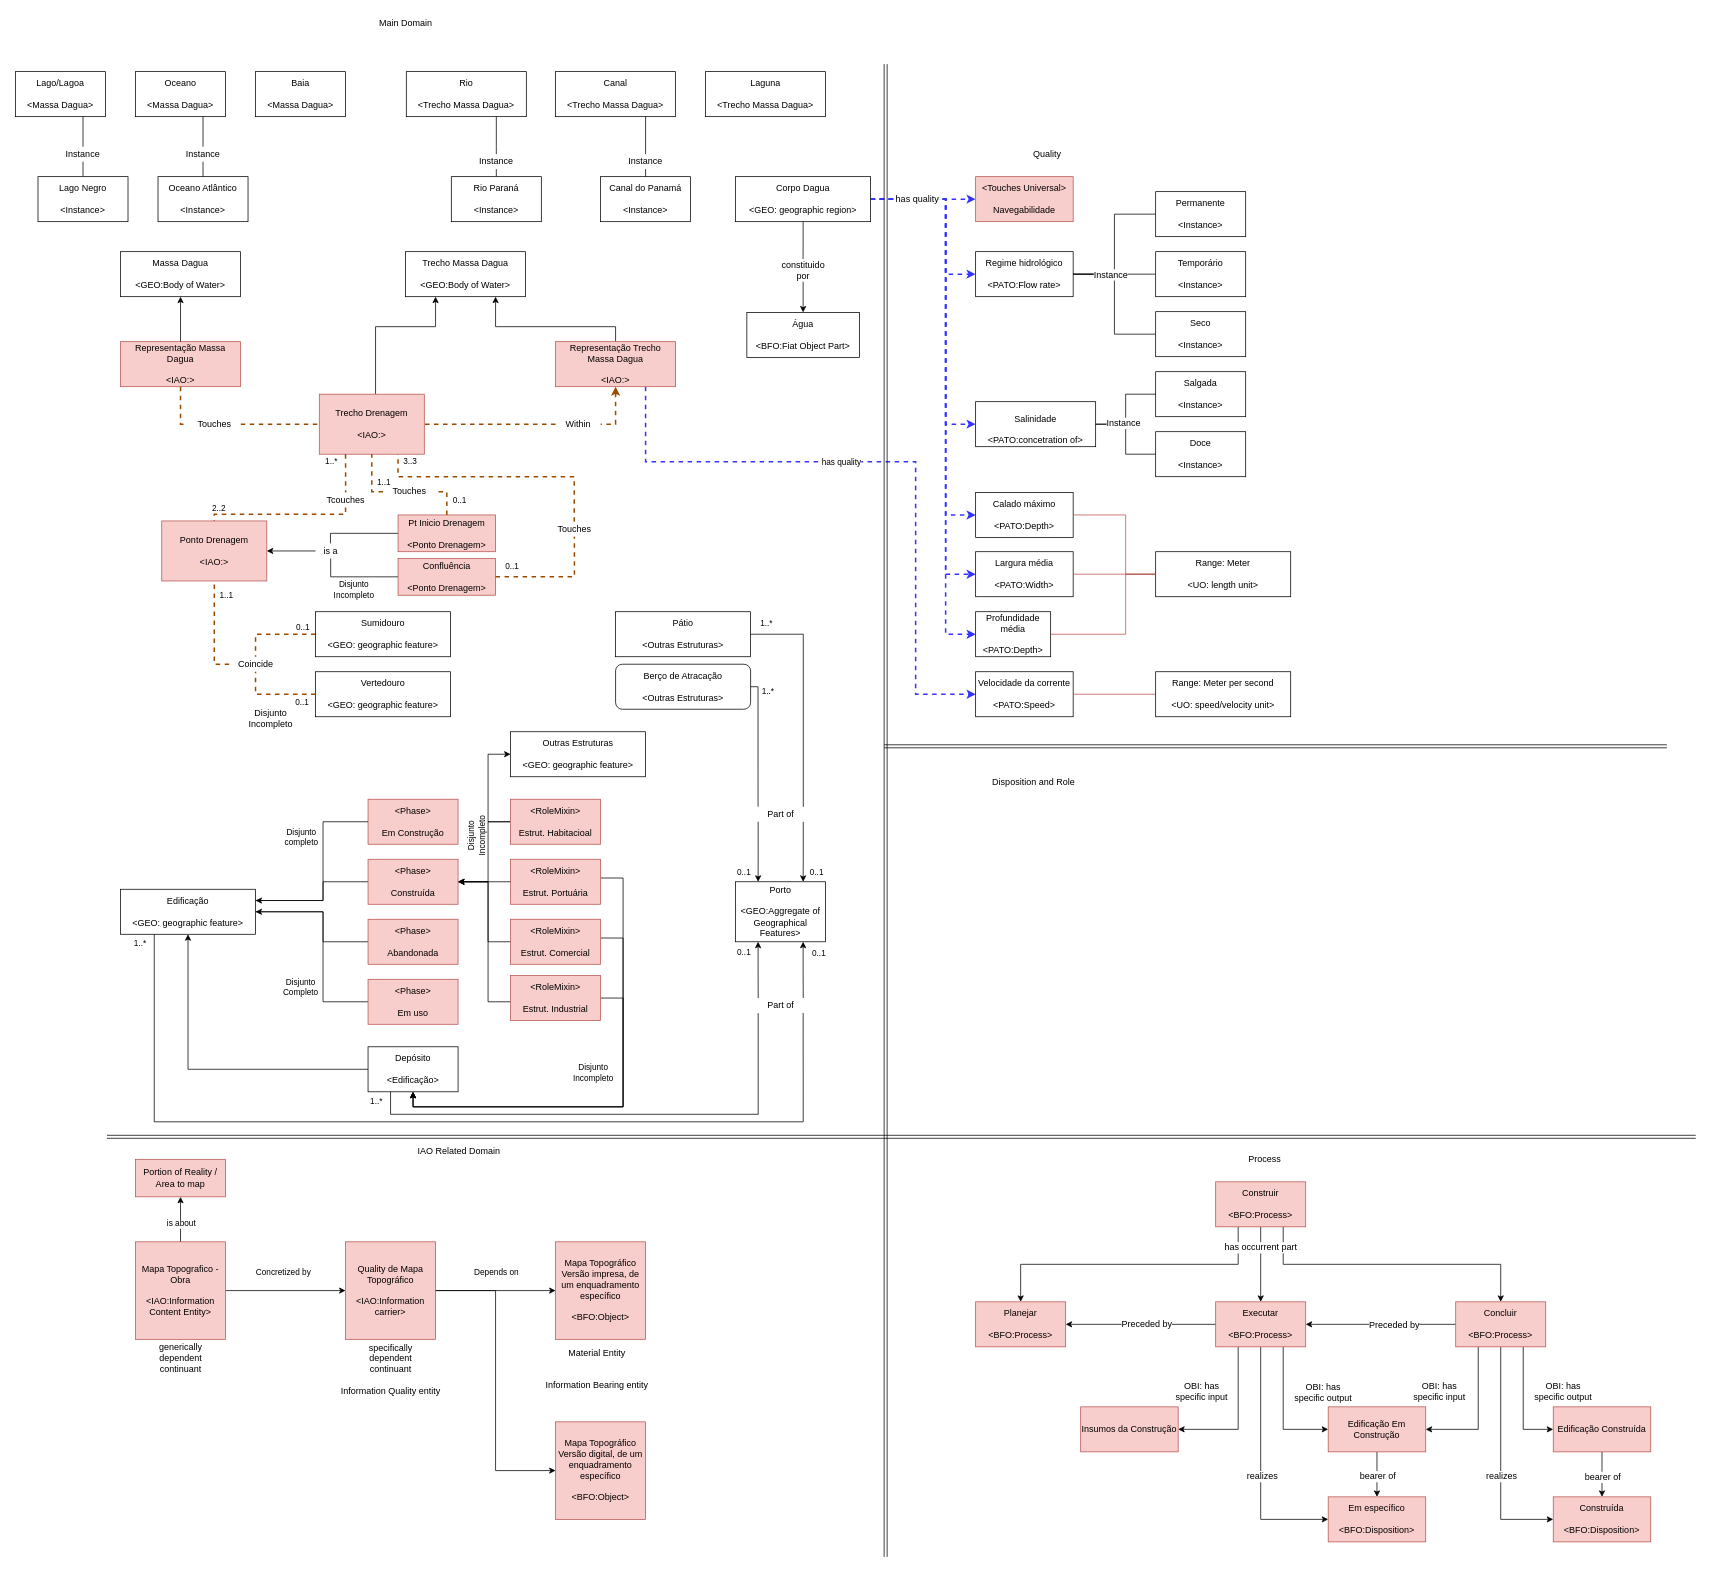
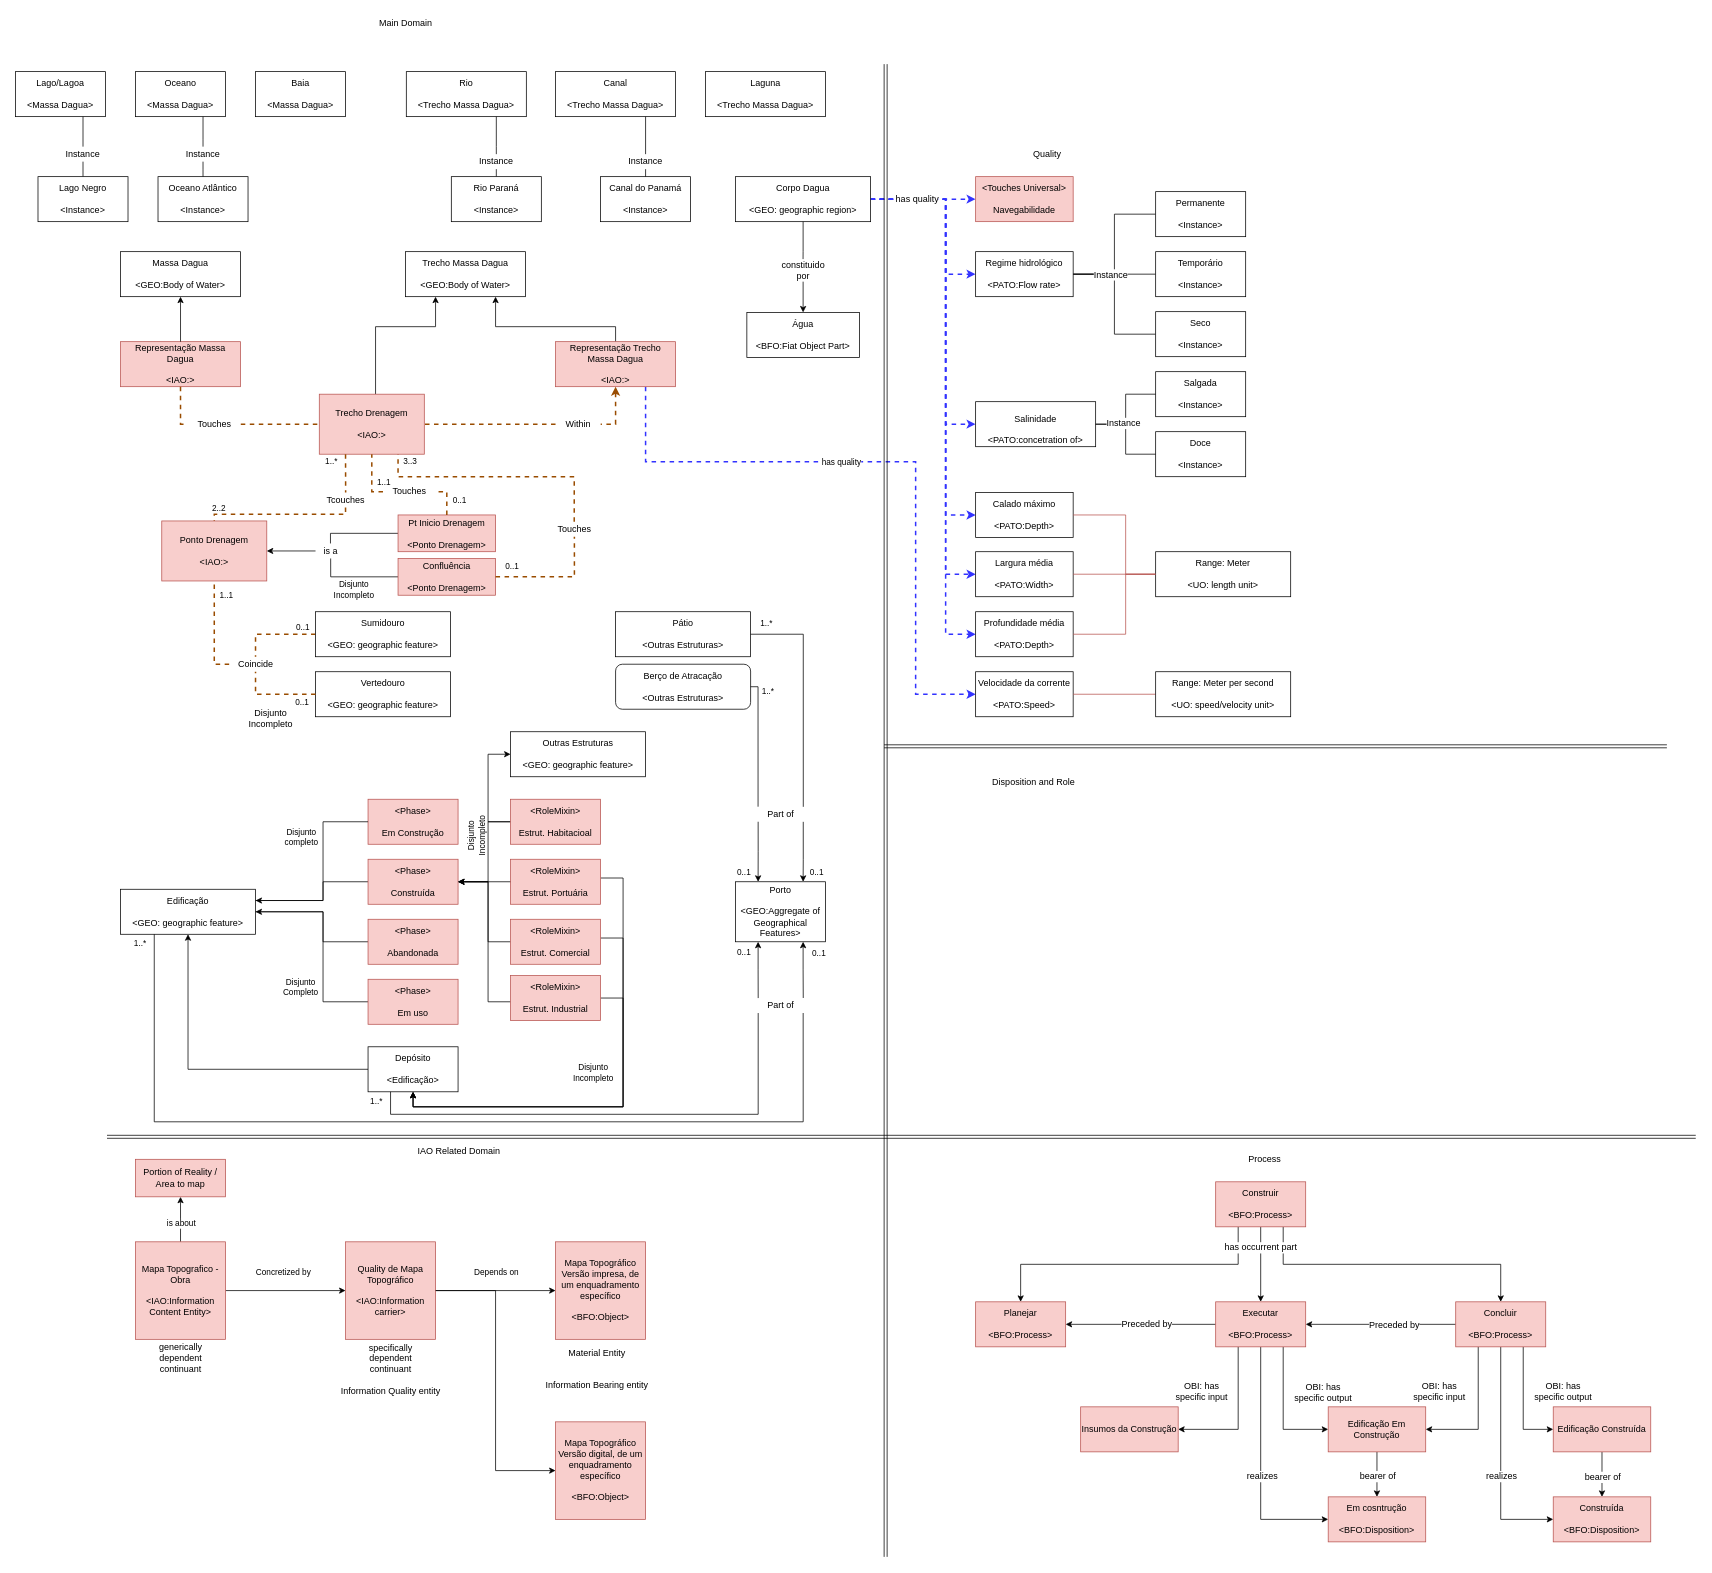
(1013, 634) -> (1024, 634)
(1377, 1519) -> (1377, 1519)
